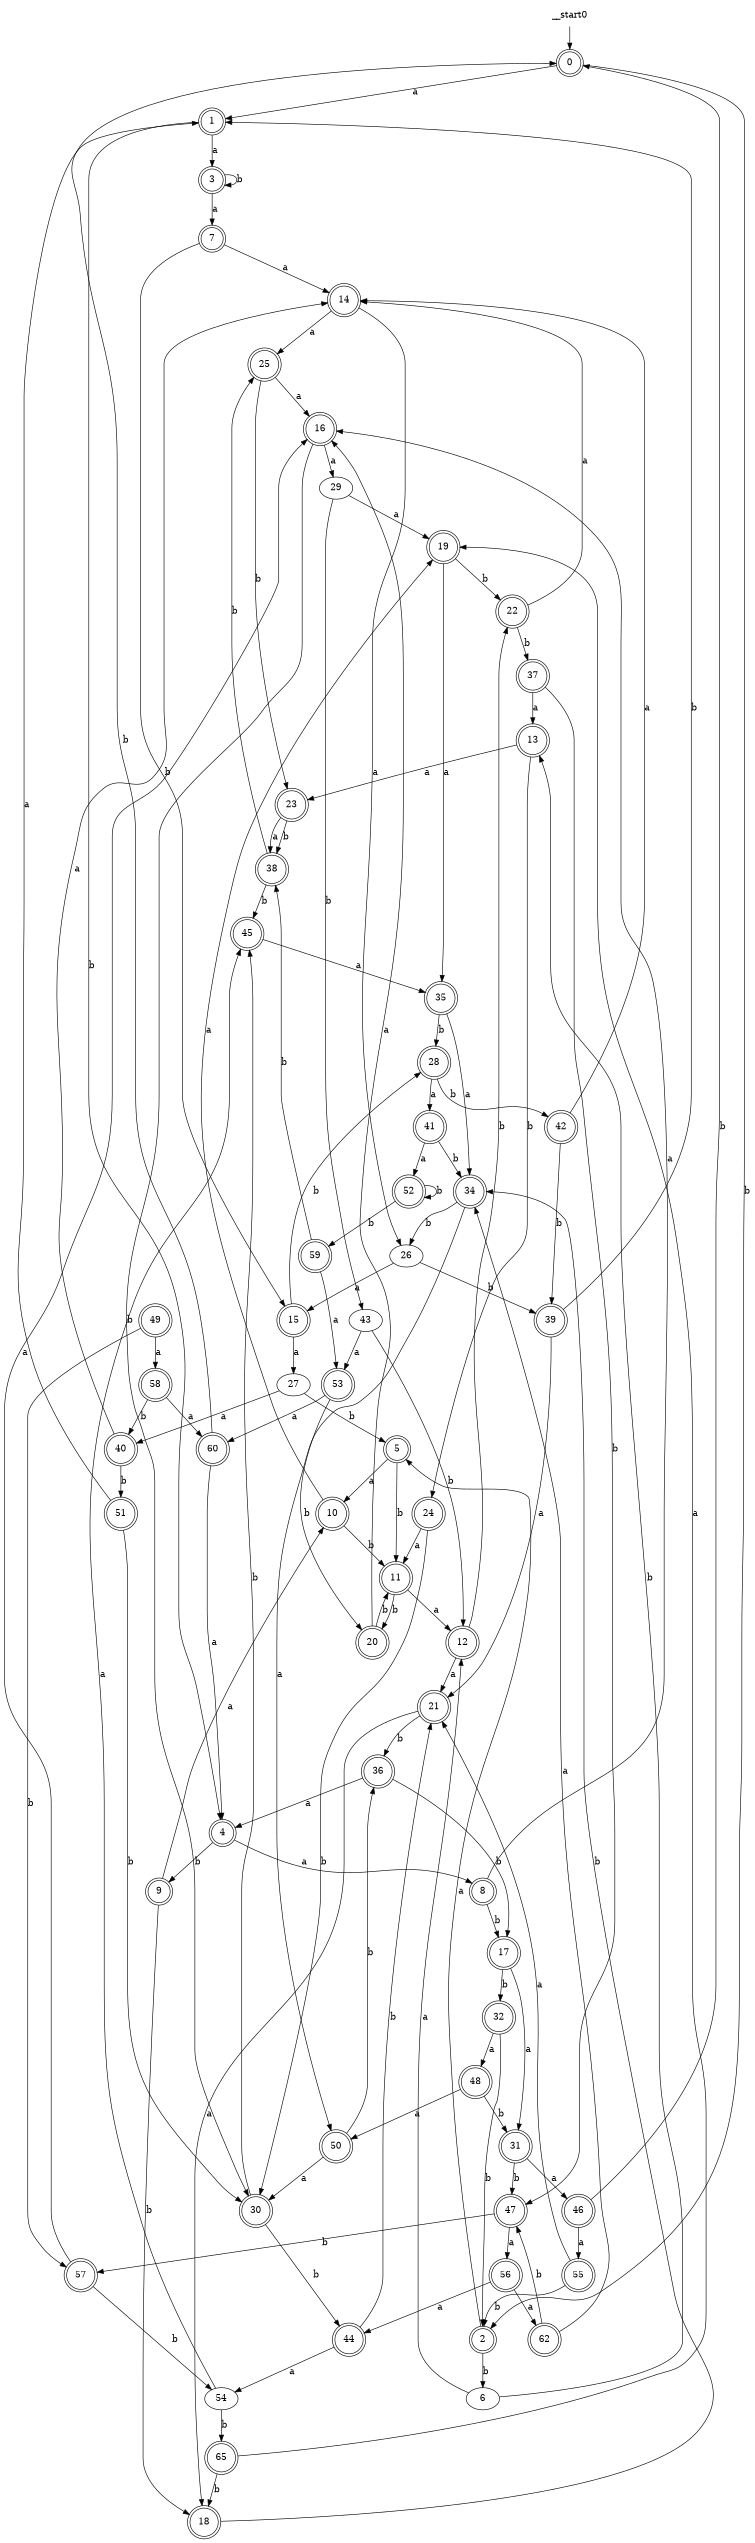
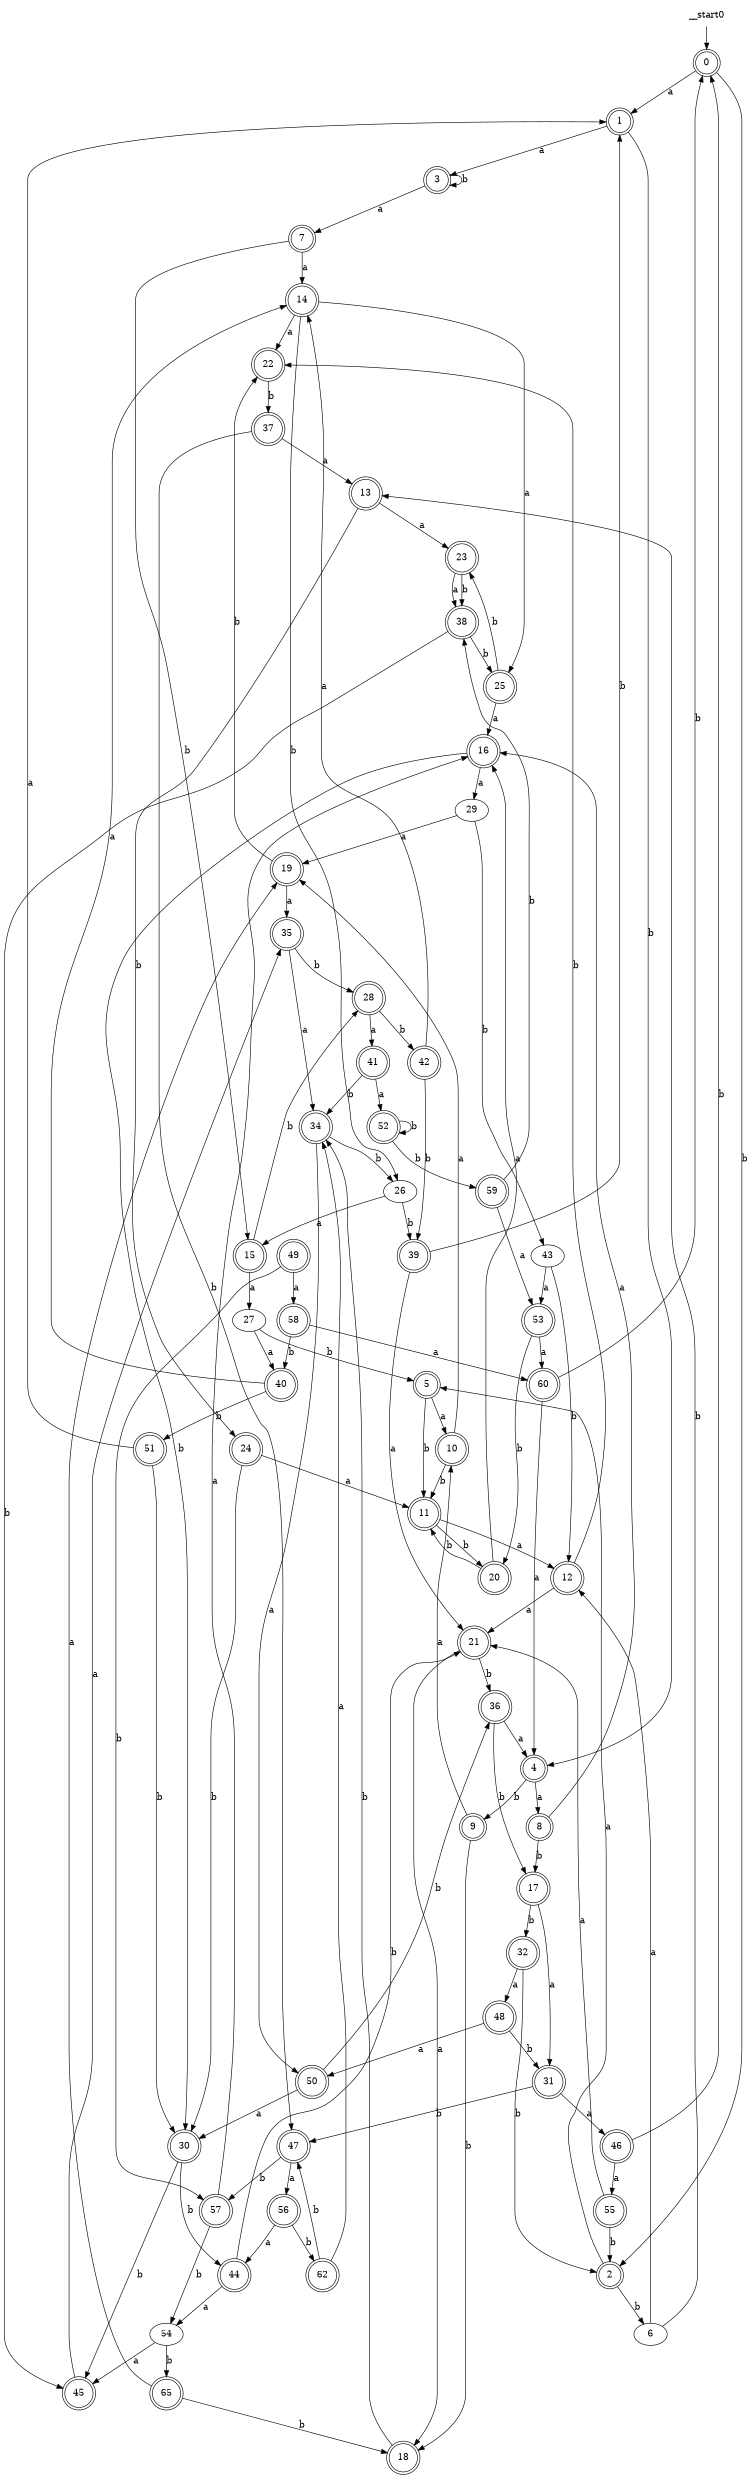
(582, 381) -> (287, 330)
(375, 773) -> (294, 751)
(531, 2308) -> (309, 2243)
